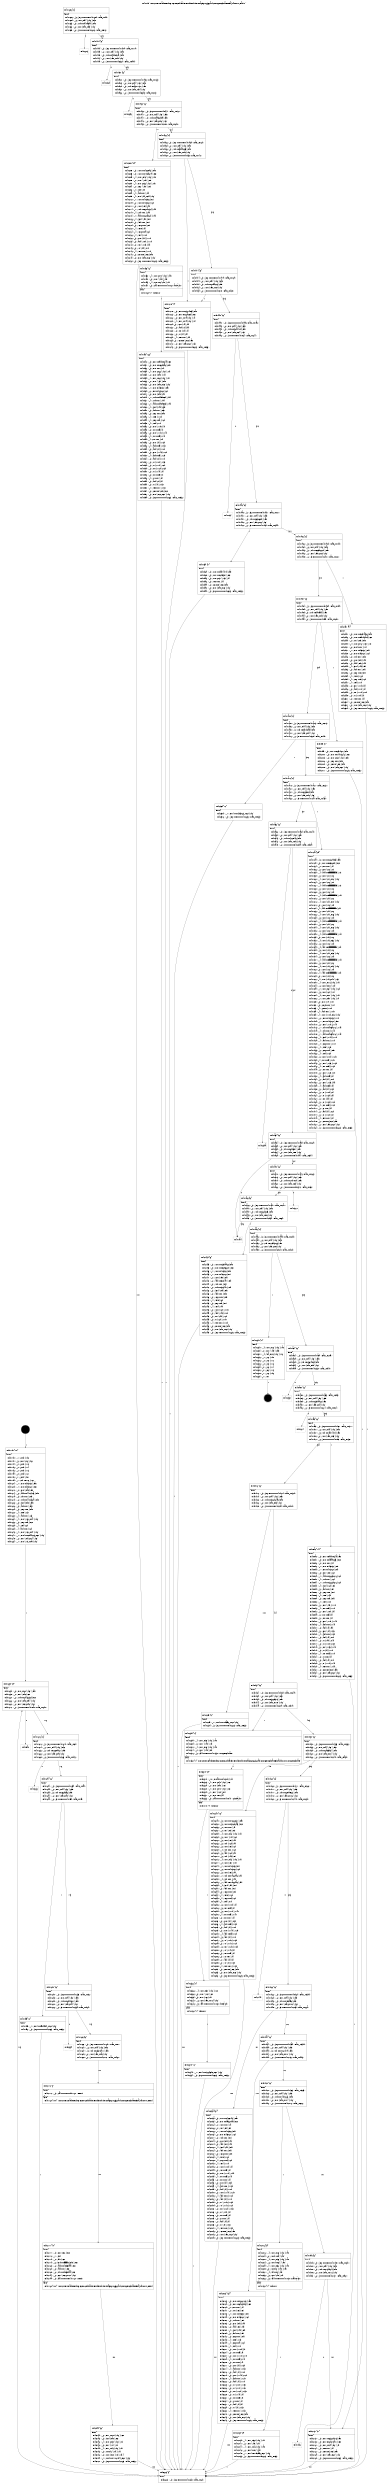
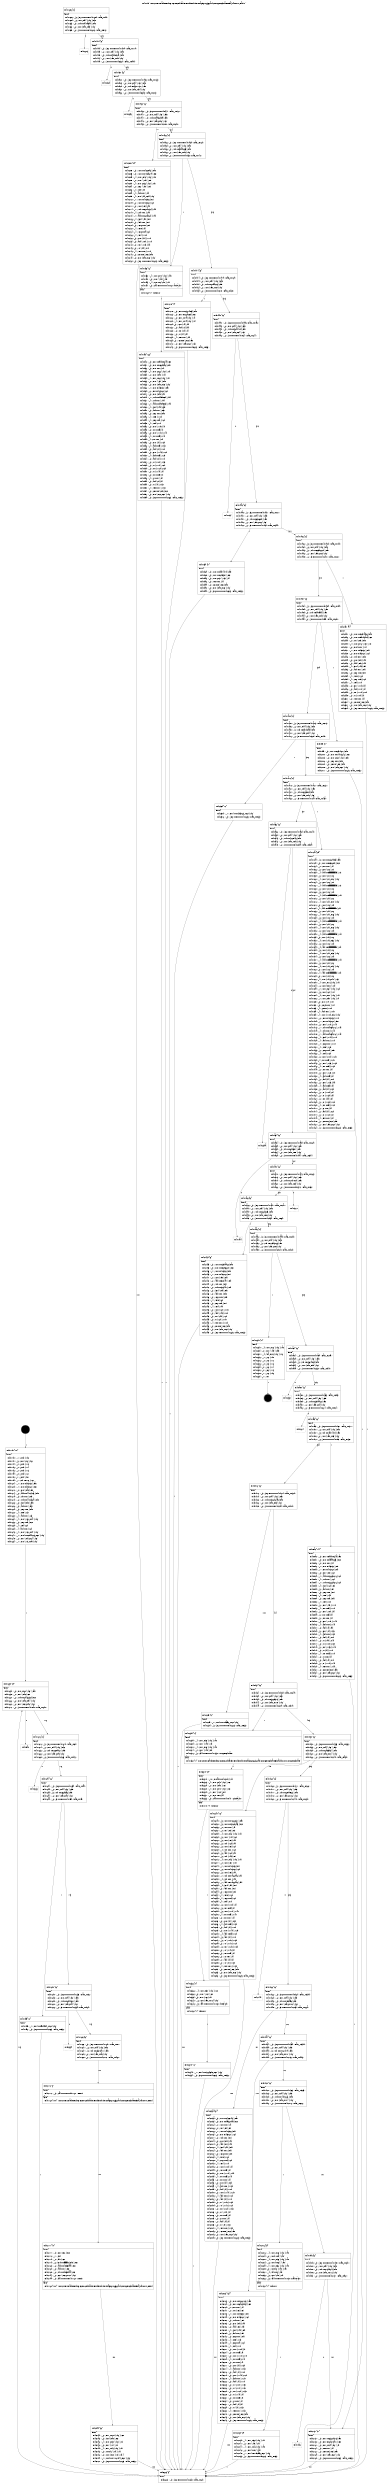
(187, 230) -> (181, 212)
(239, 1228) -> (268, 1224)
(323, 1413) -> none
